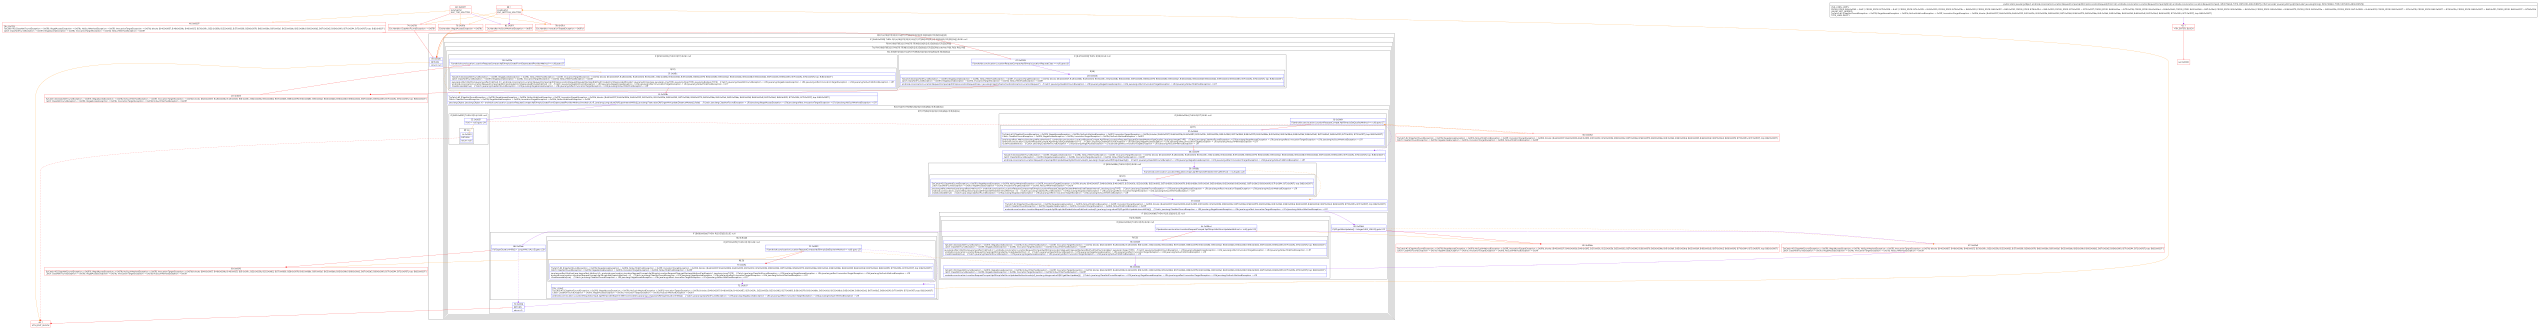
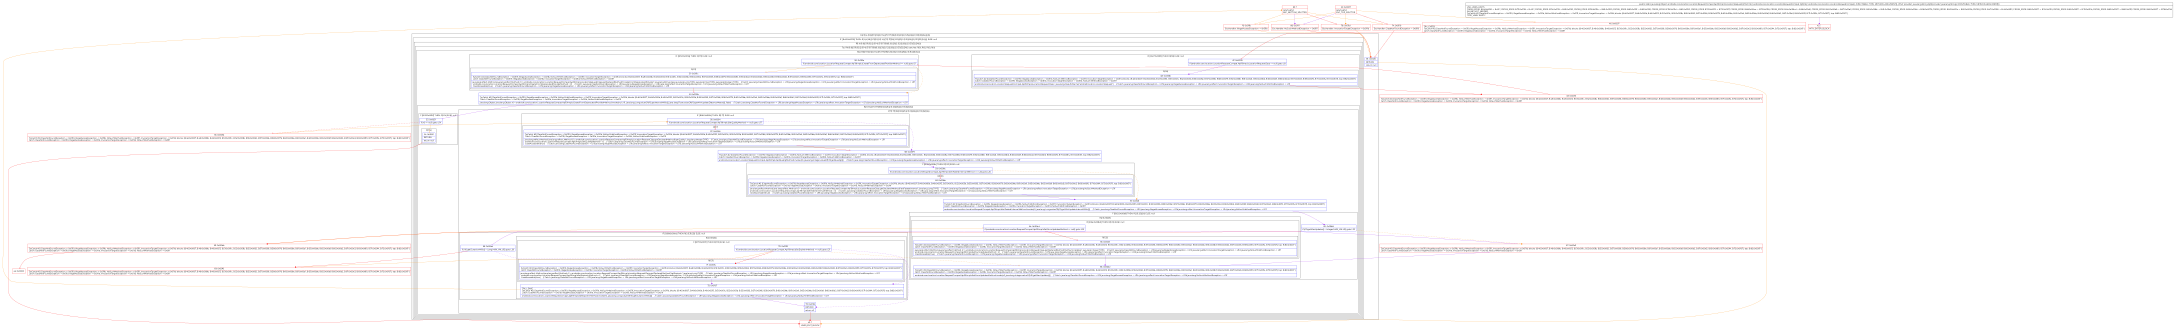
(2184, 44) -> (44, 255)
(175, 150) -> (131, 321)
(41, 325) -> (810, 325)
